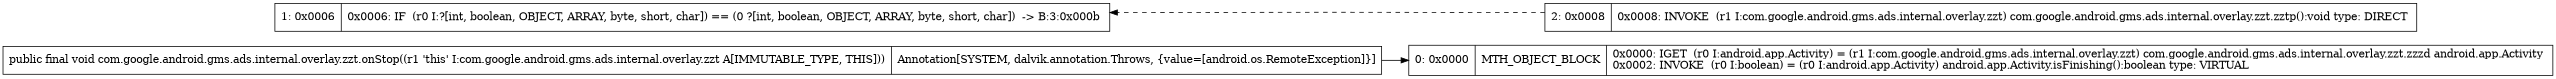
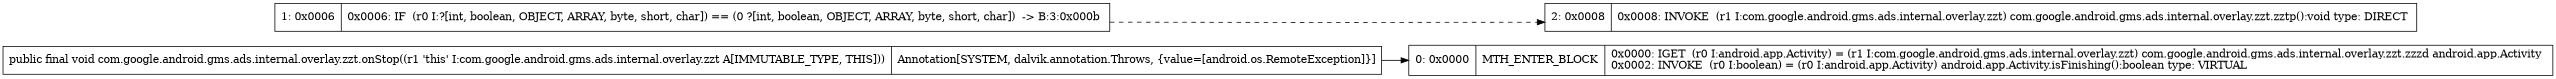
(1331, 12) -> (1324, 22)
(1541, 60) -> (1540, 60)
